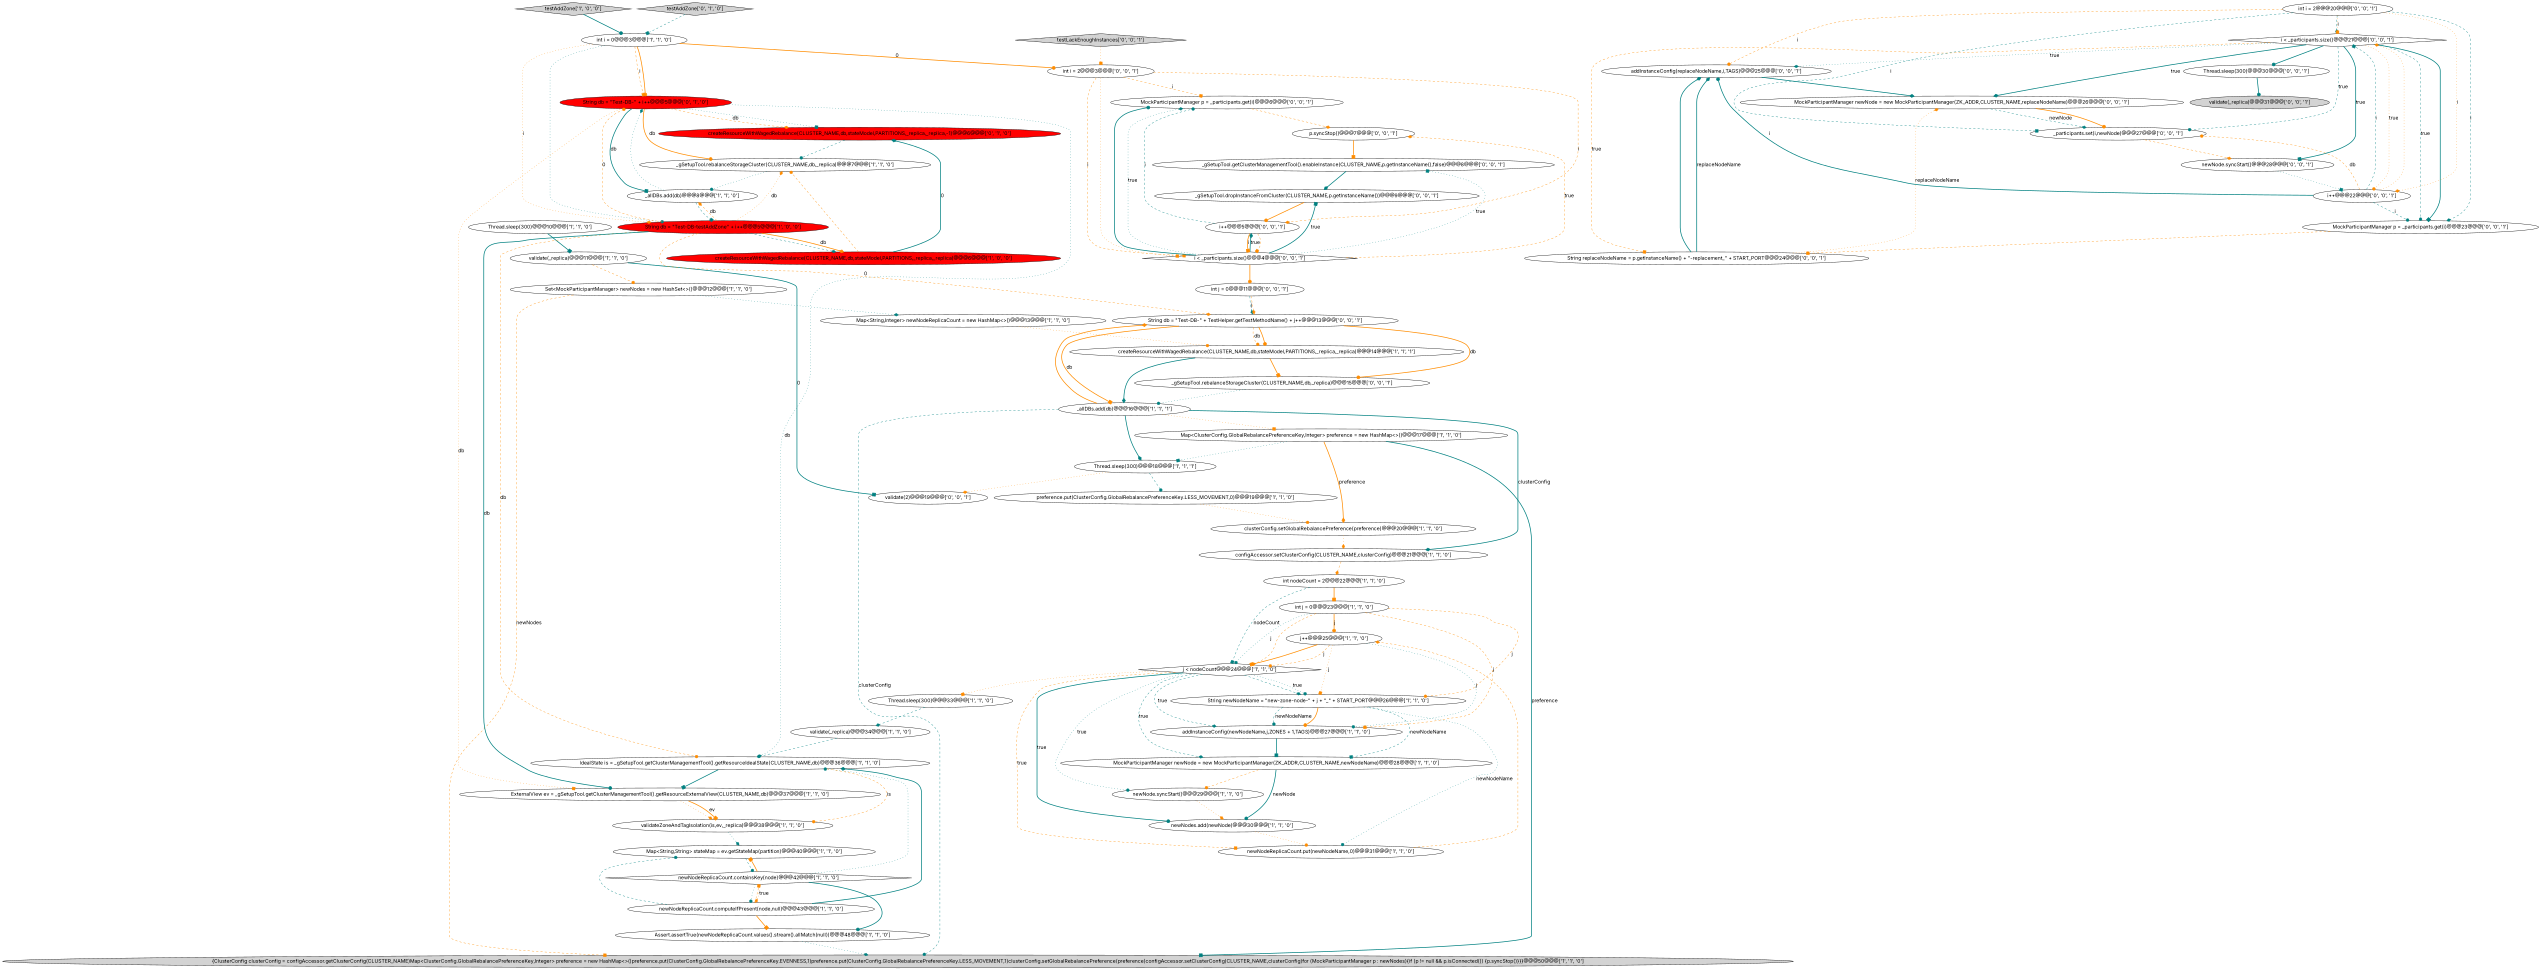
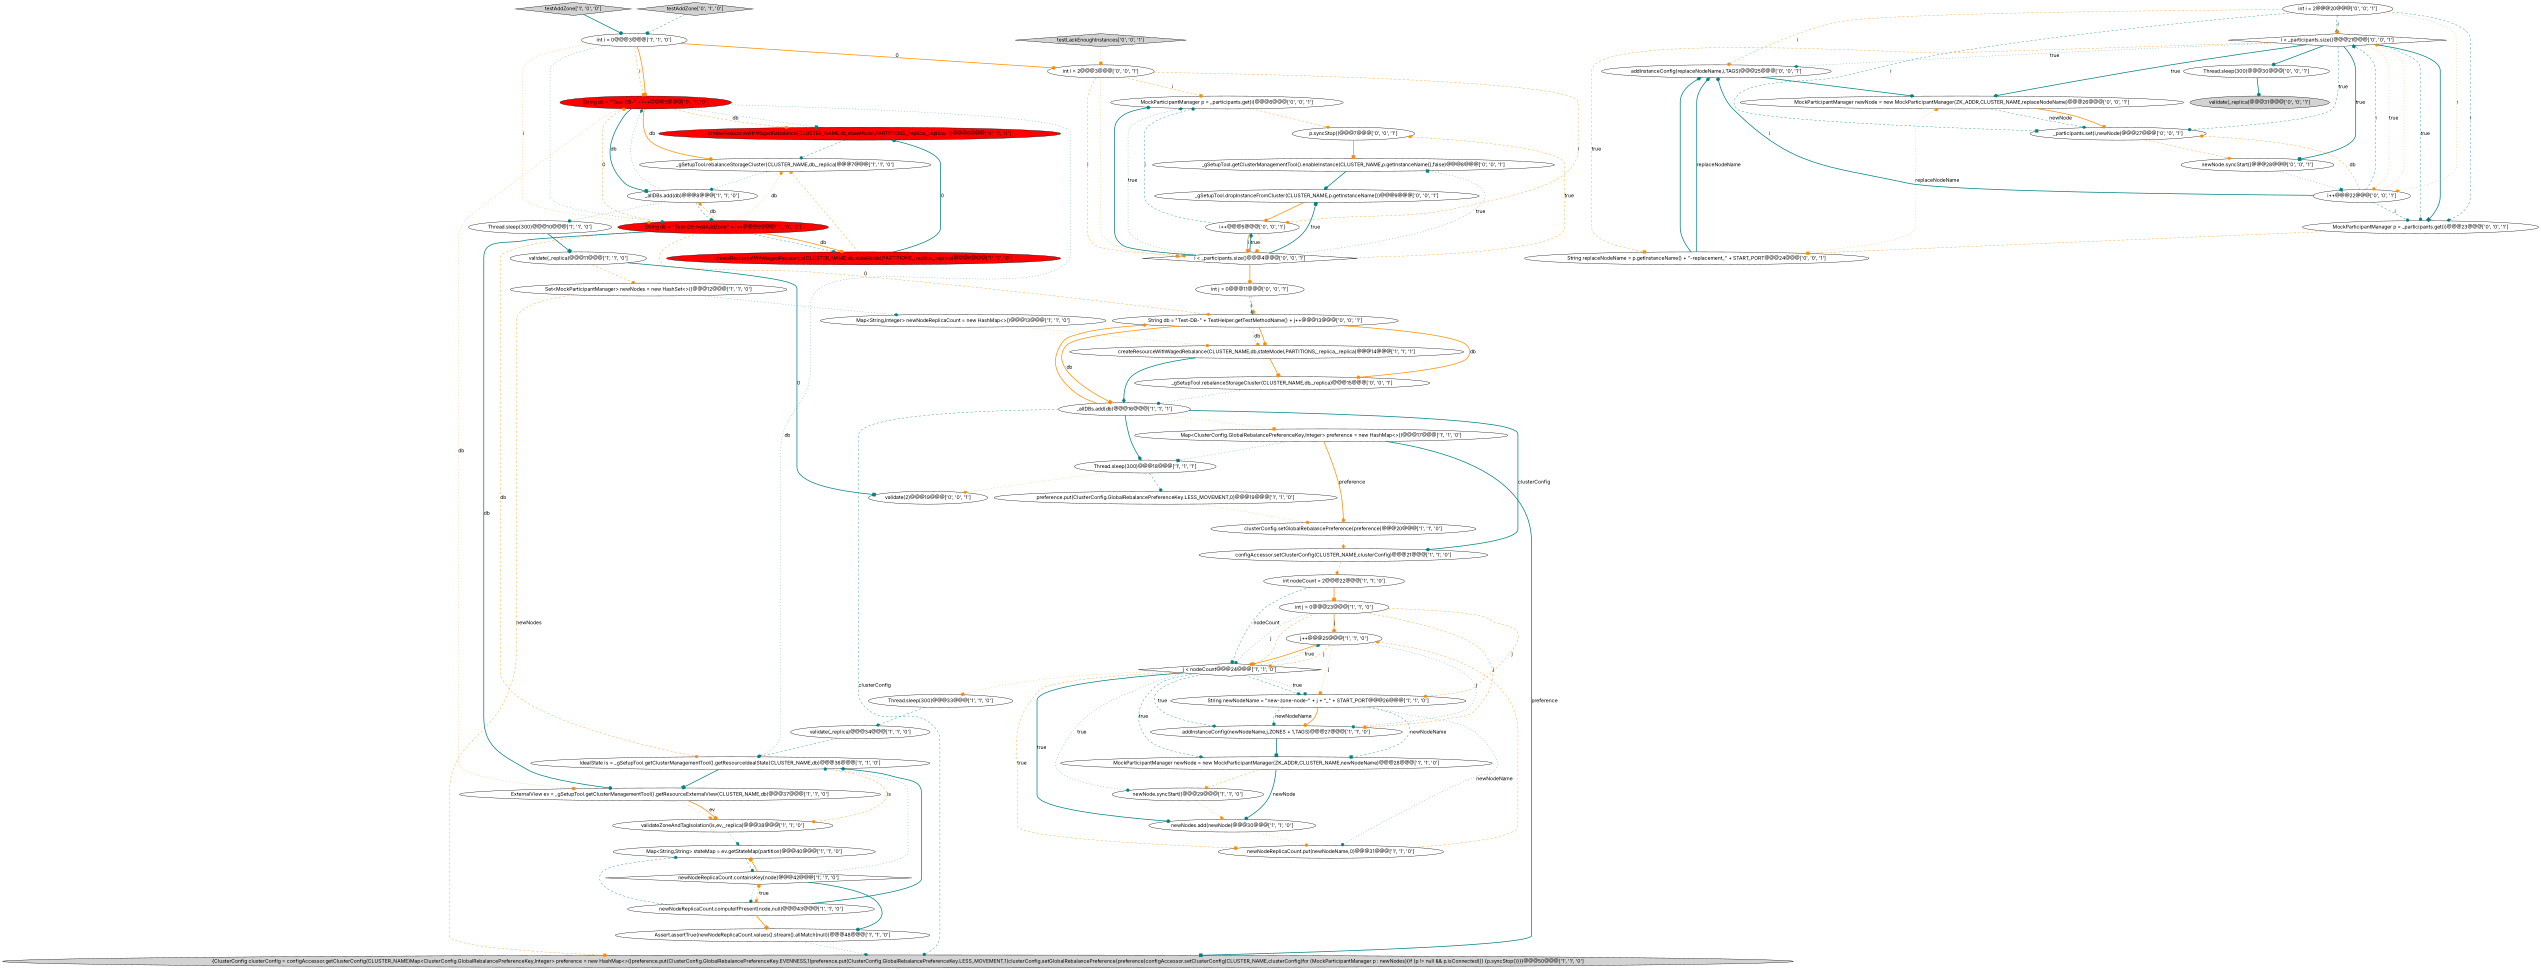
none -> (623, 210)
none -> (1288, 658)
